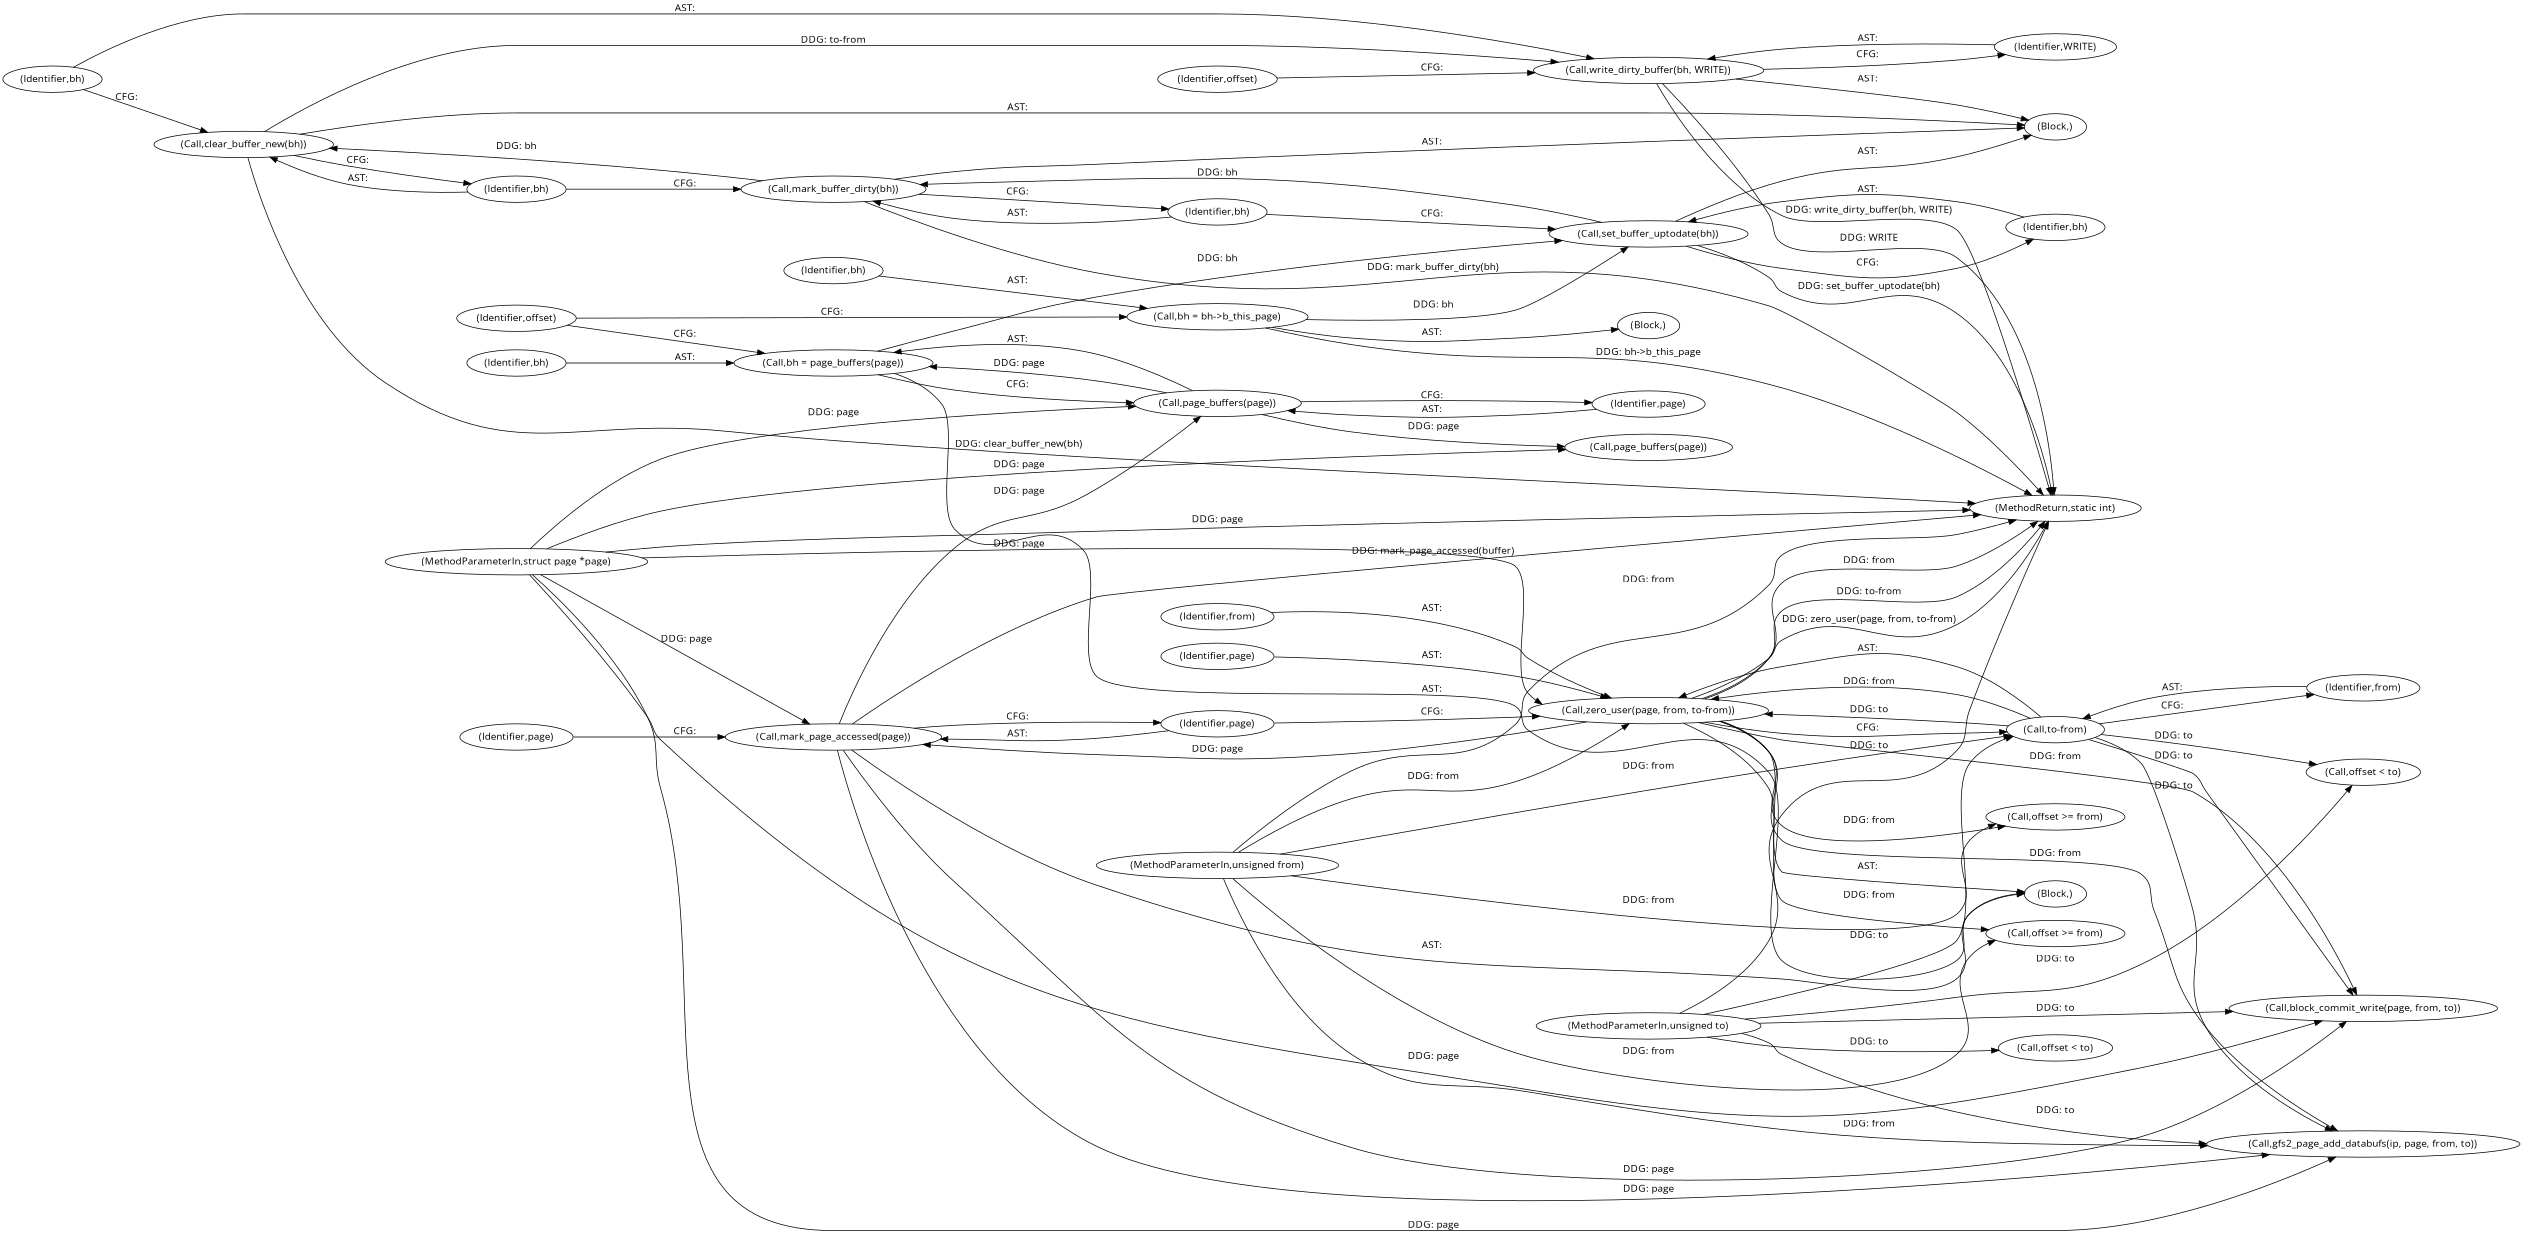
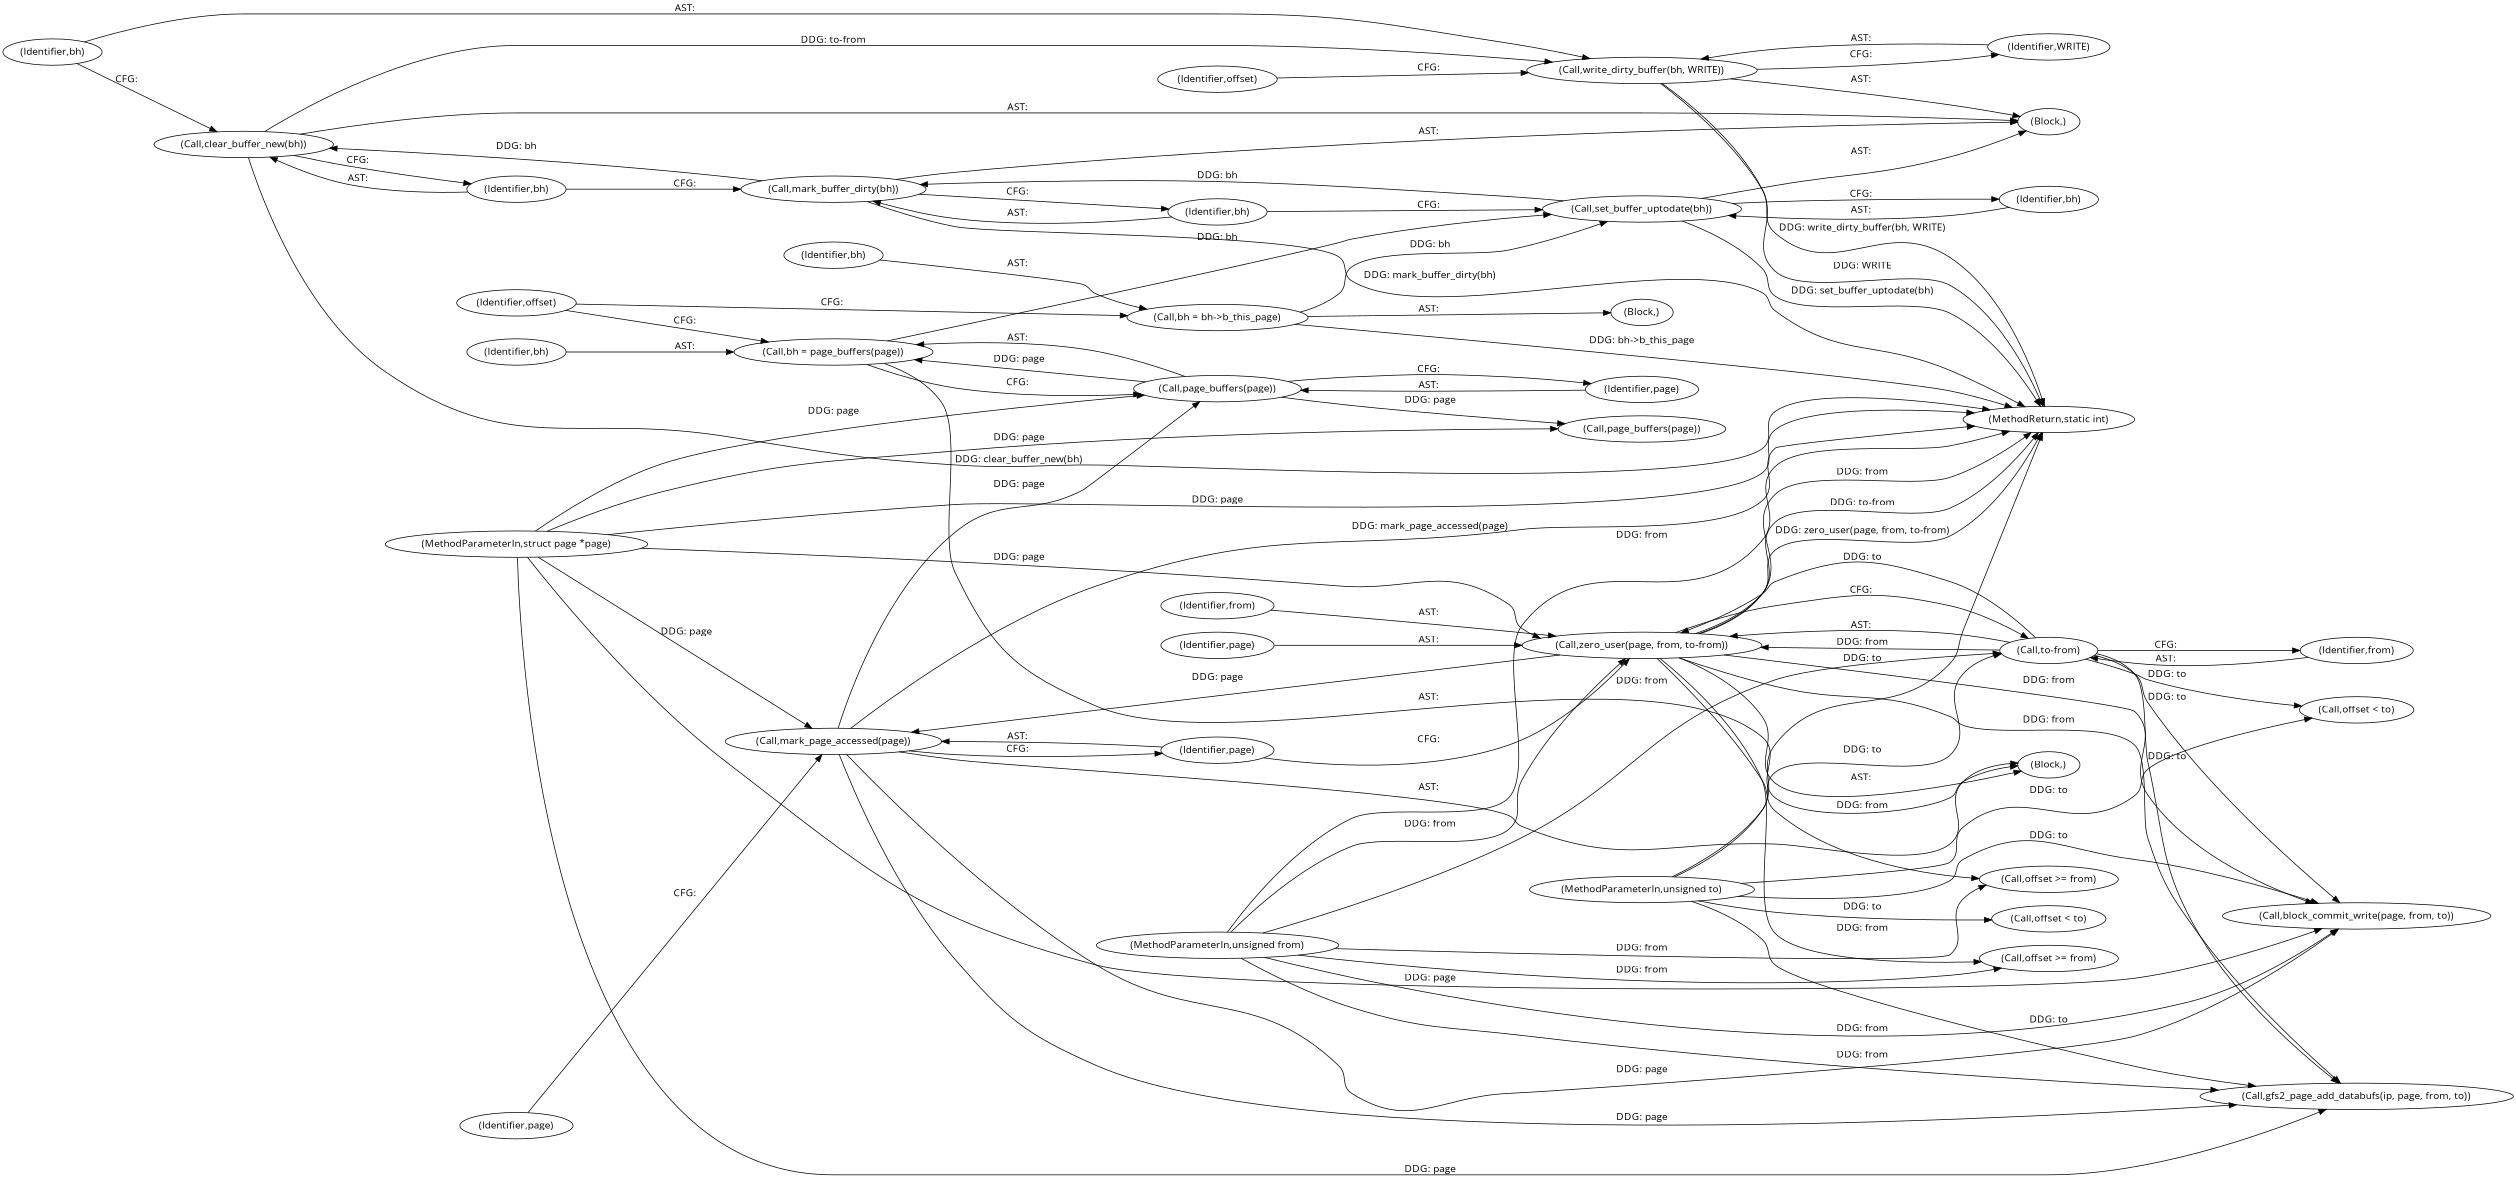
(1434, 551) -> (1430, 526)
none -> (1804, 1034)
